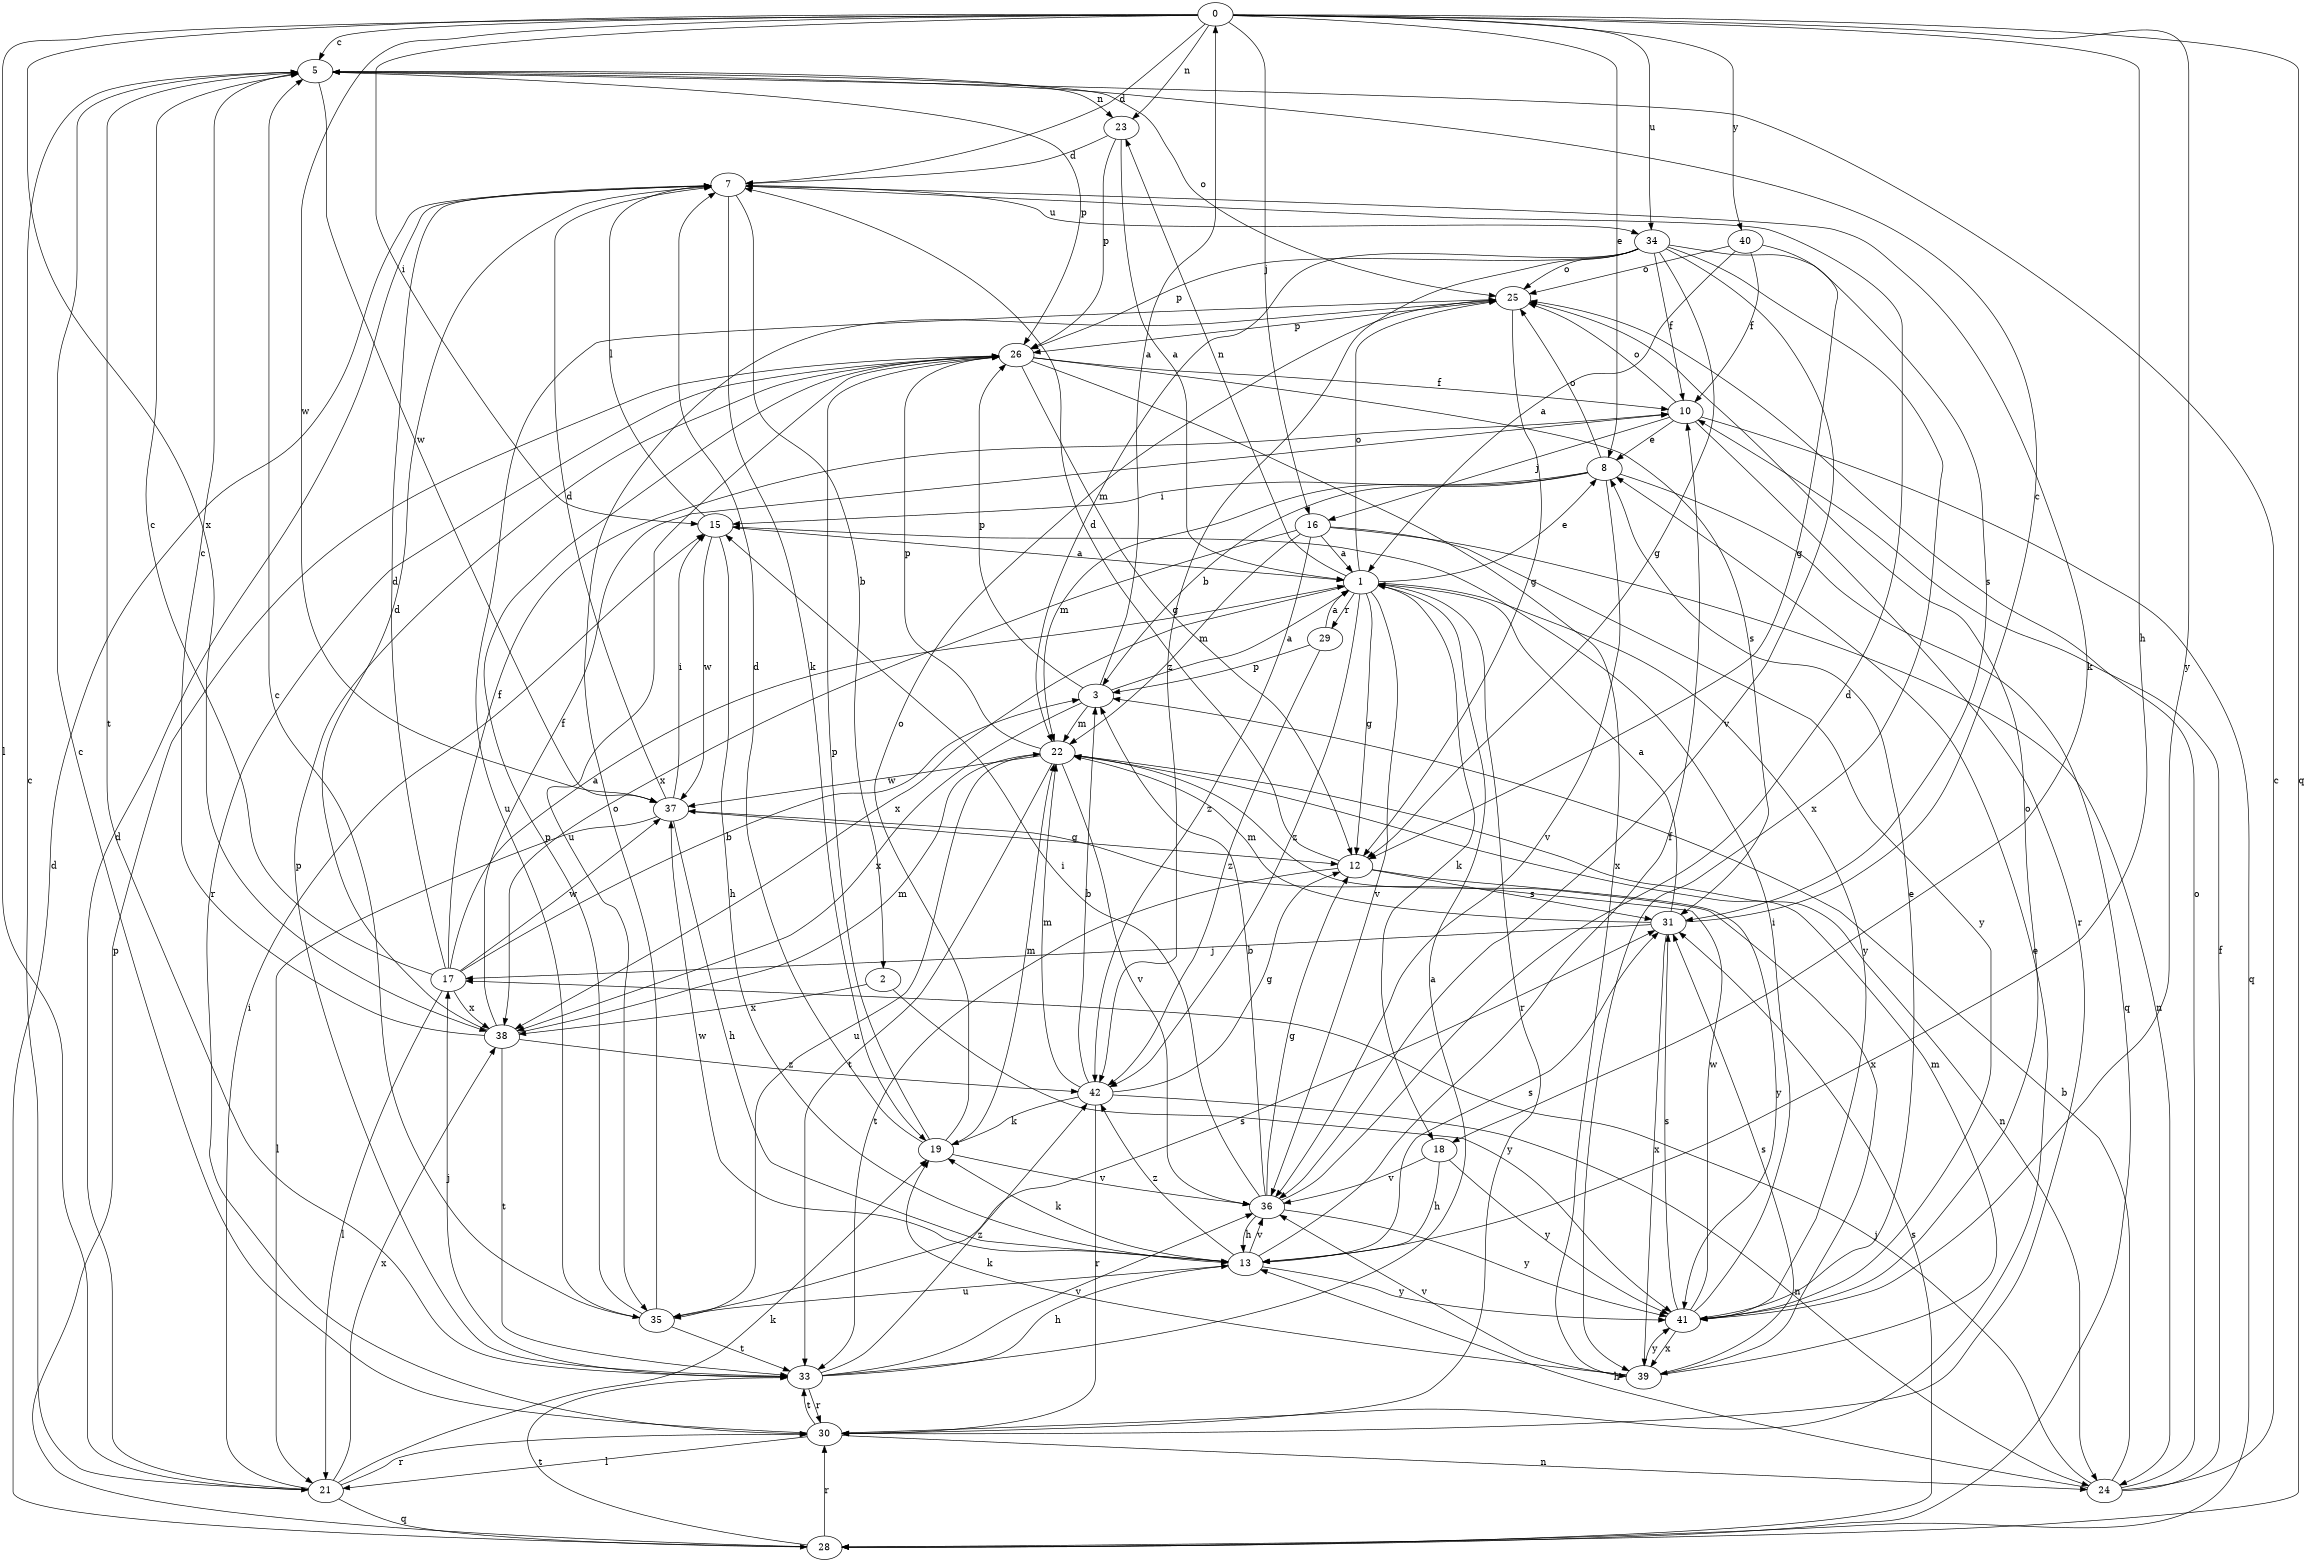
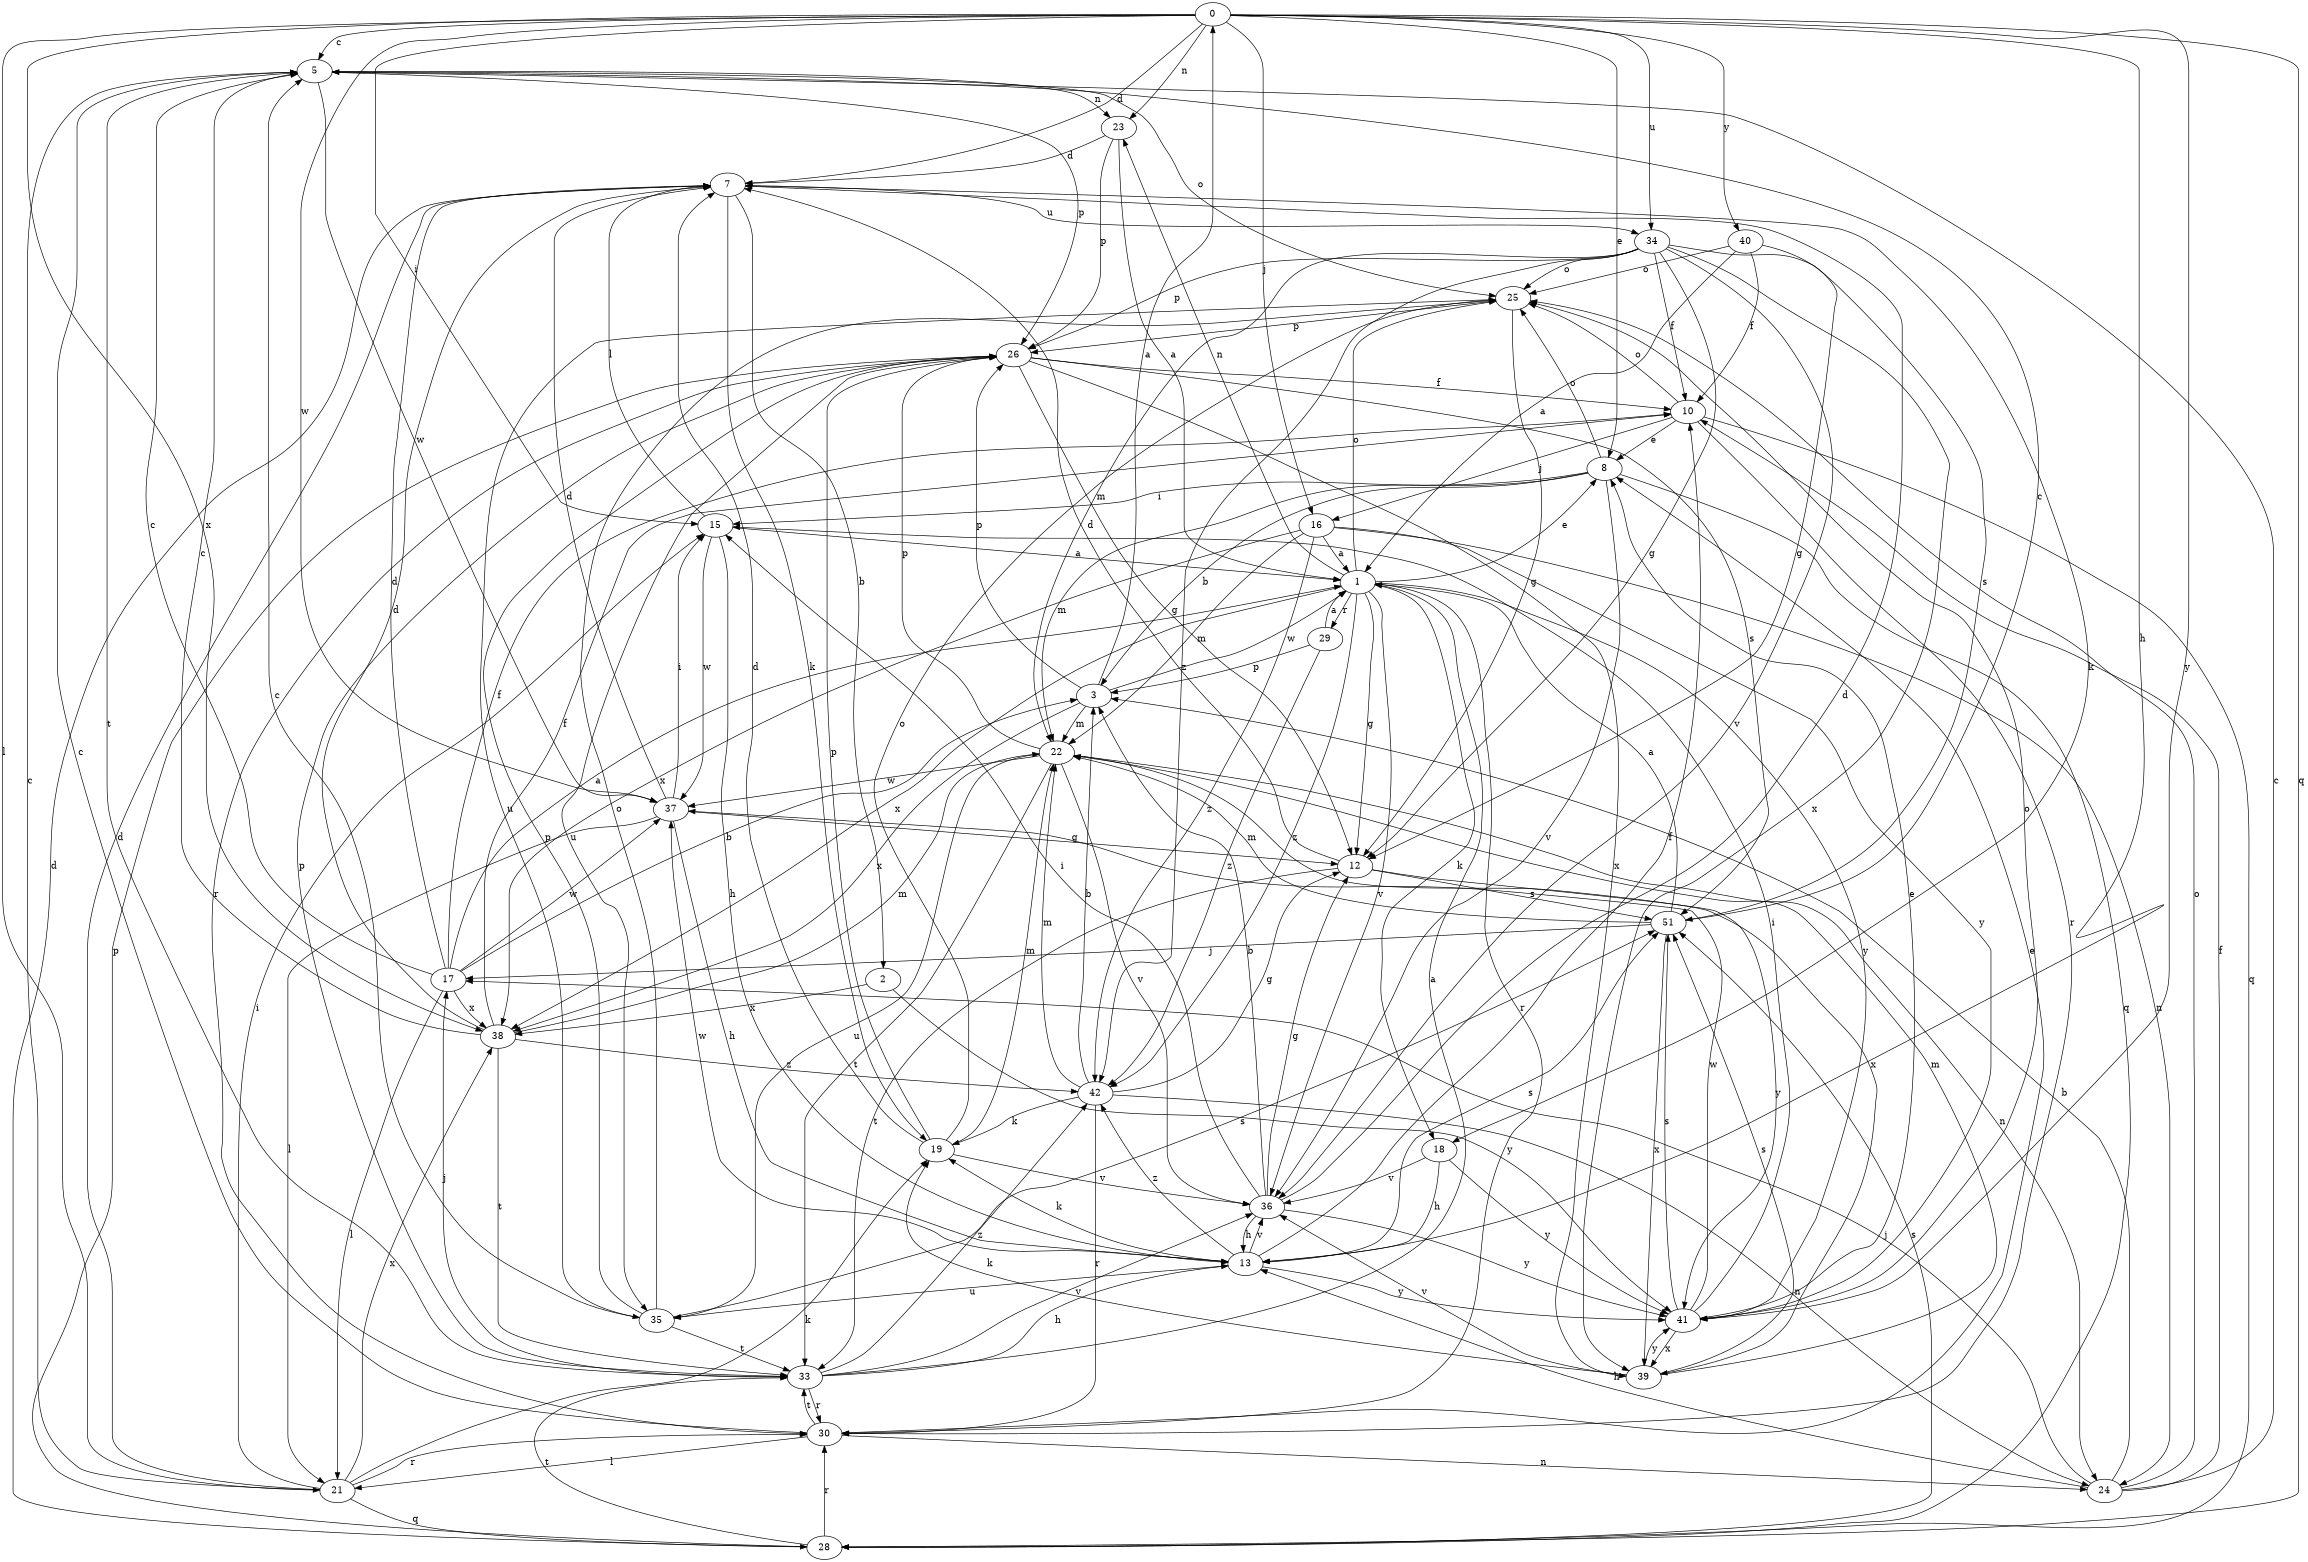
(1290, 639) -> (1292, 639)
(1668, 923) -> (1668, 923)
